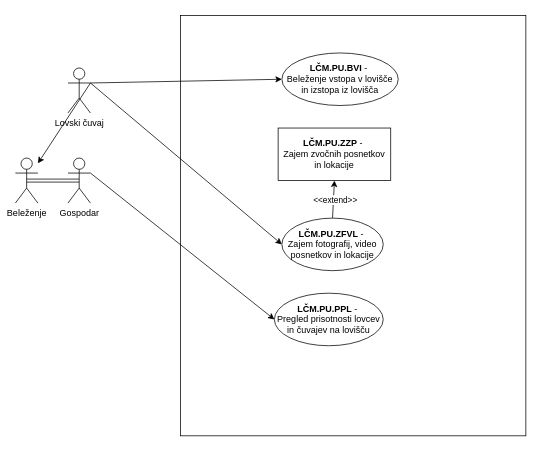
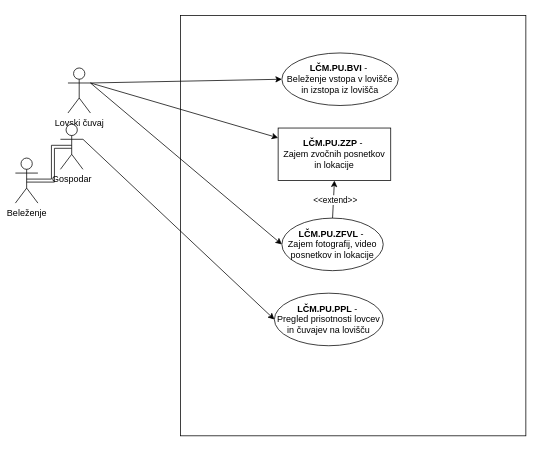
(62, 126) -> (185, 110)
(79, 180) -> (72, 147)
